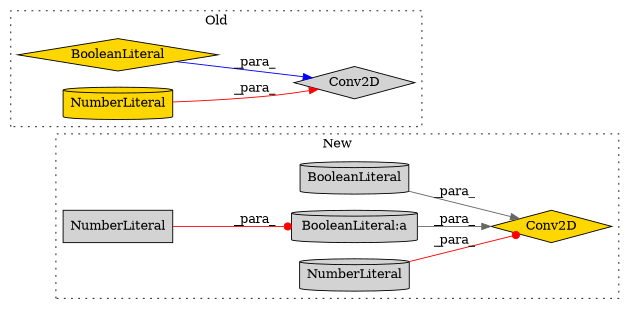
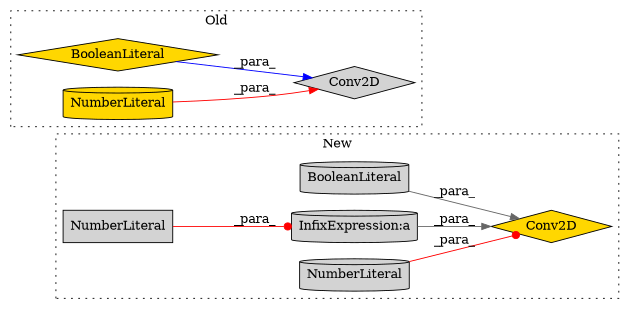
(354, 226) -> (354, 226)
